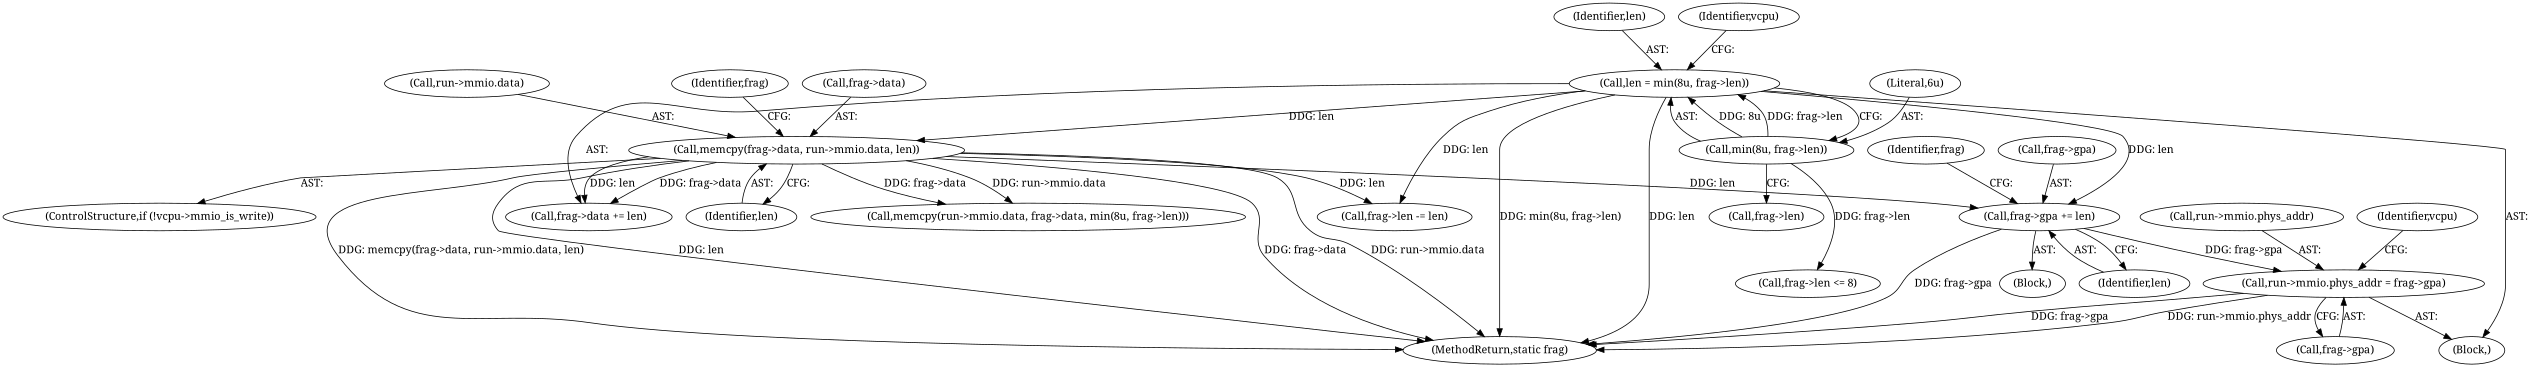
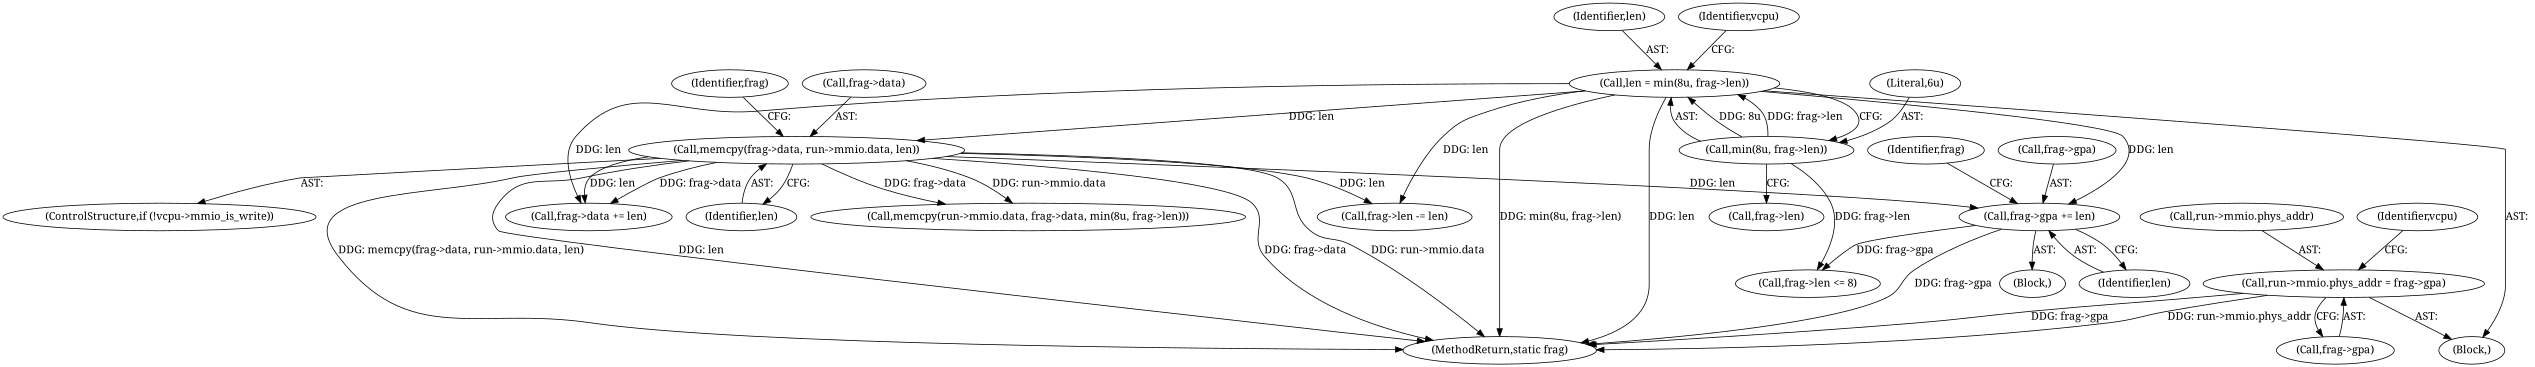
(467, 84) -> none
(599, 150) -> (599, 150)
(2178, 250) -> (1898, 236)
